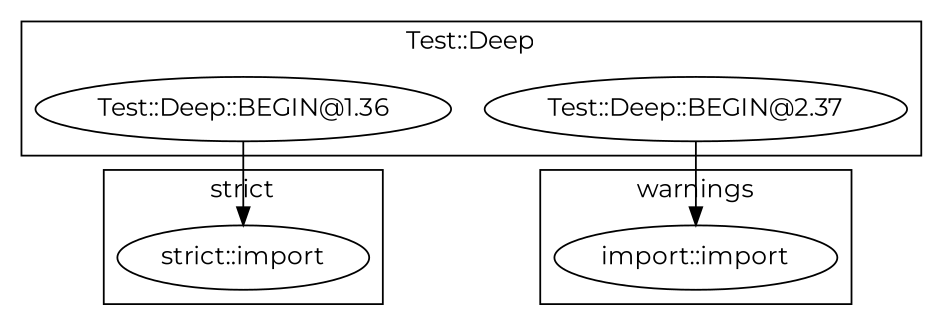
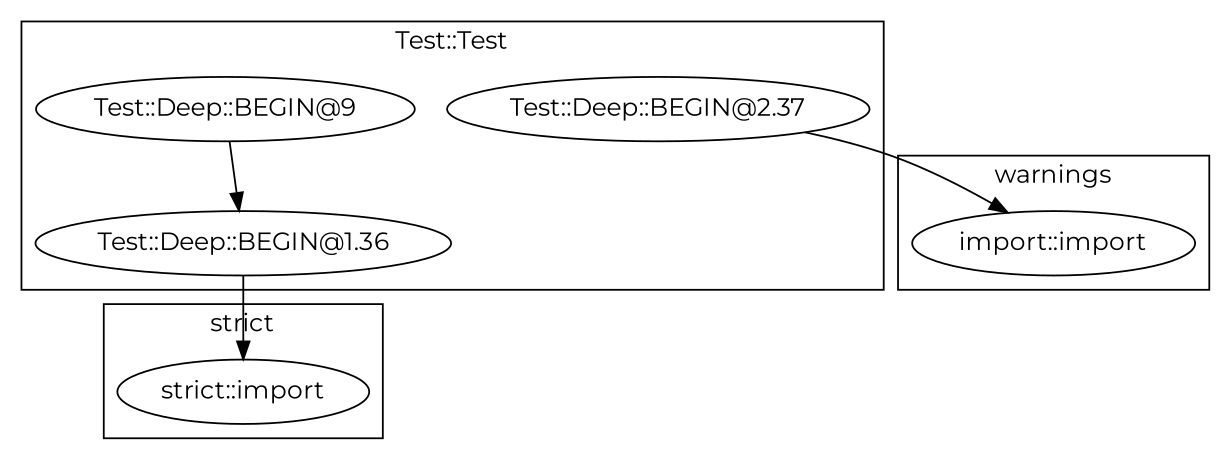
(471, 42) -> (453, 42)
none -> (225, 109)
